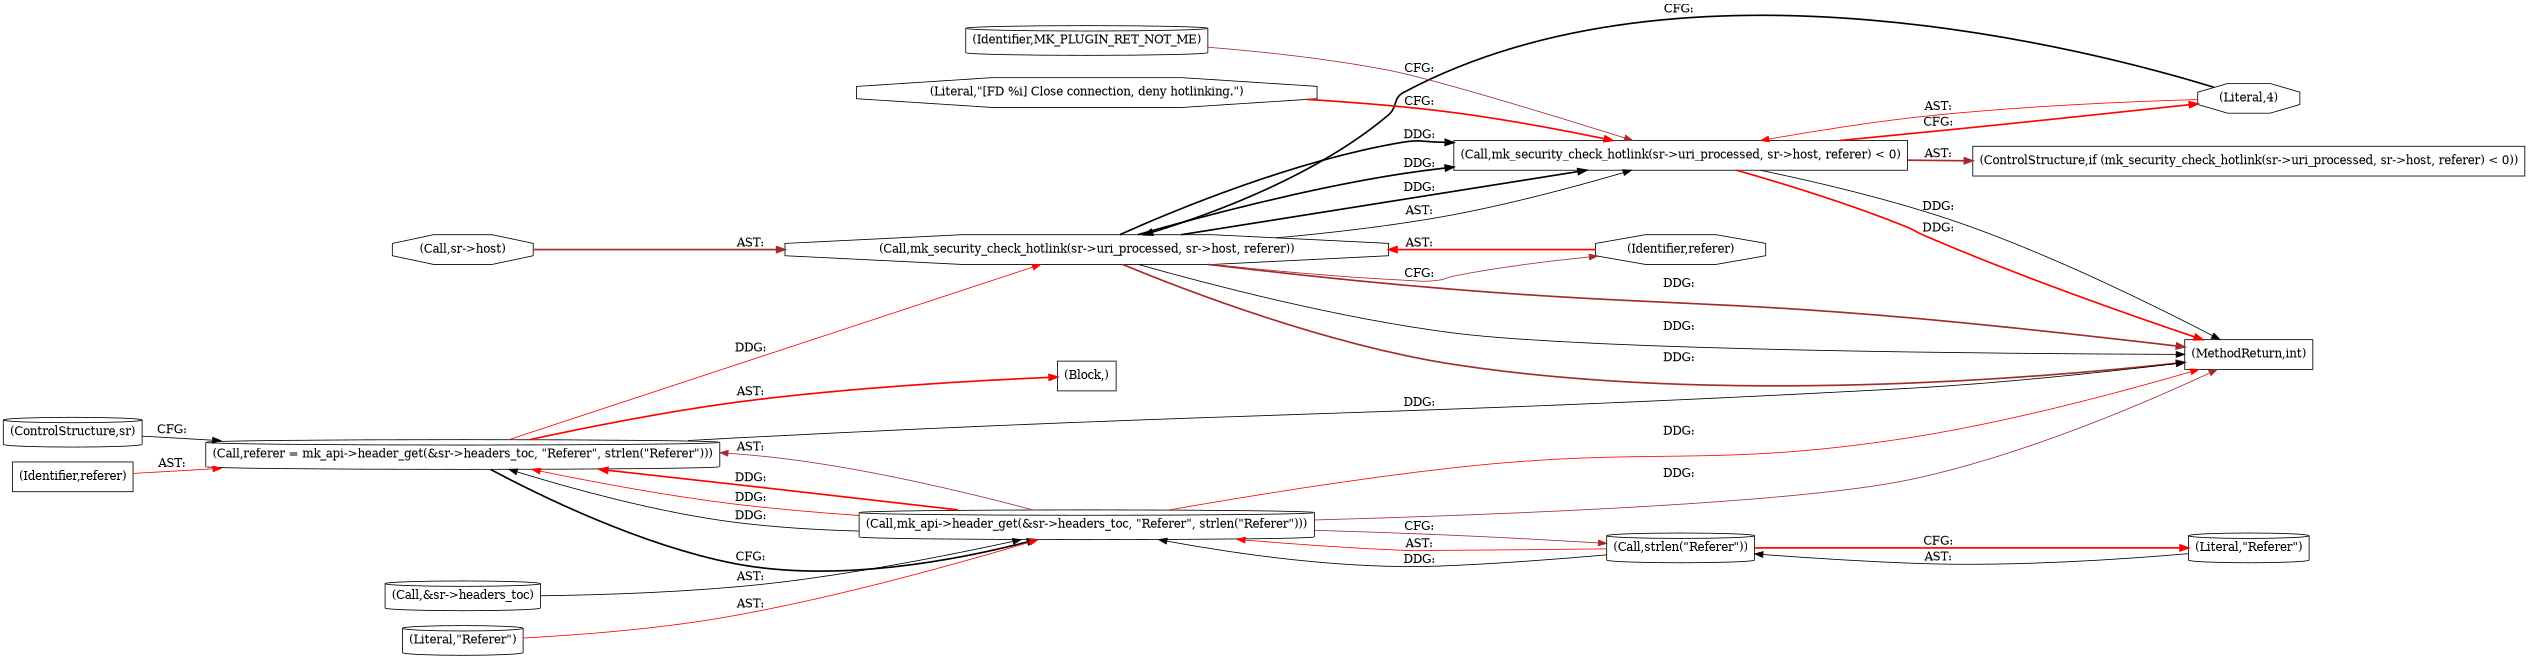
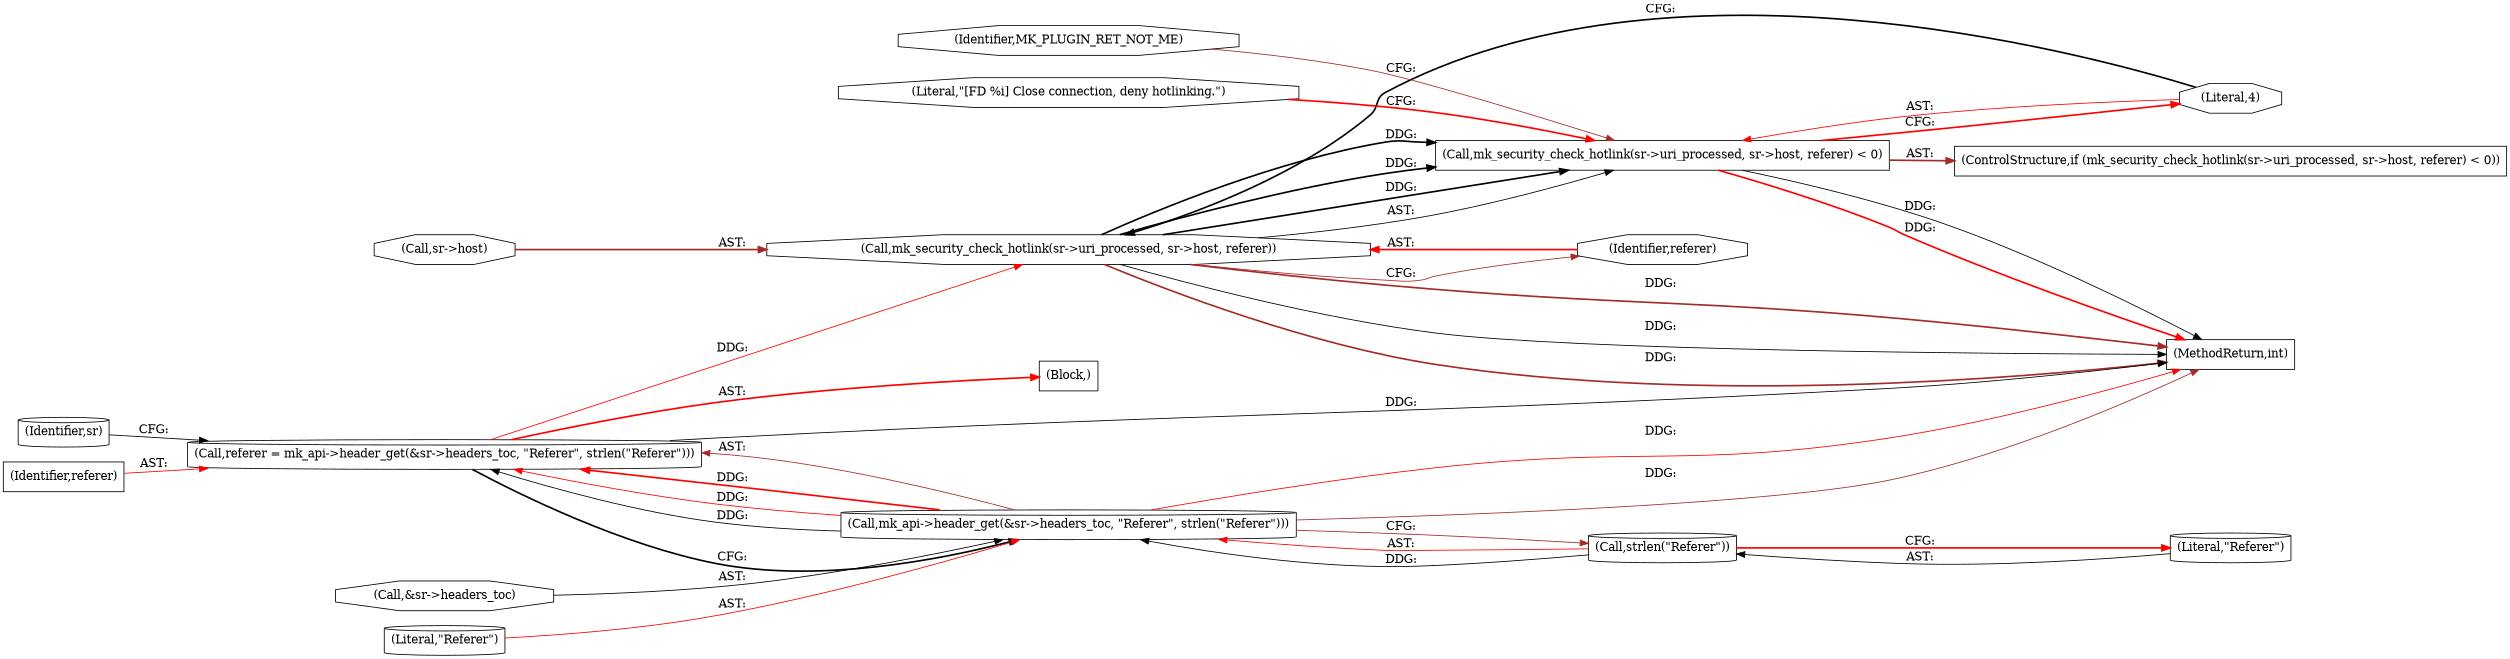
(1087, 40) -> (1069, 40)
(73, 432) -> (64, 432)
(463, 596) -> (445, 596)
